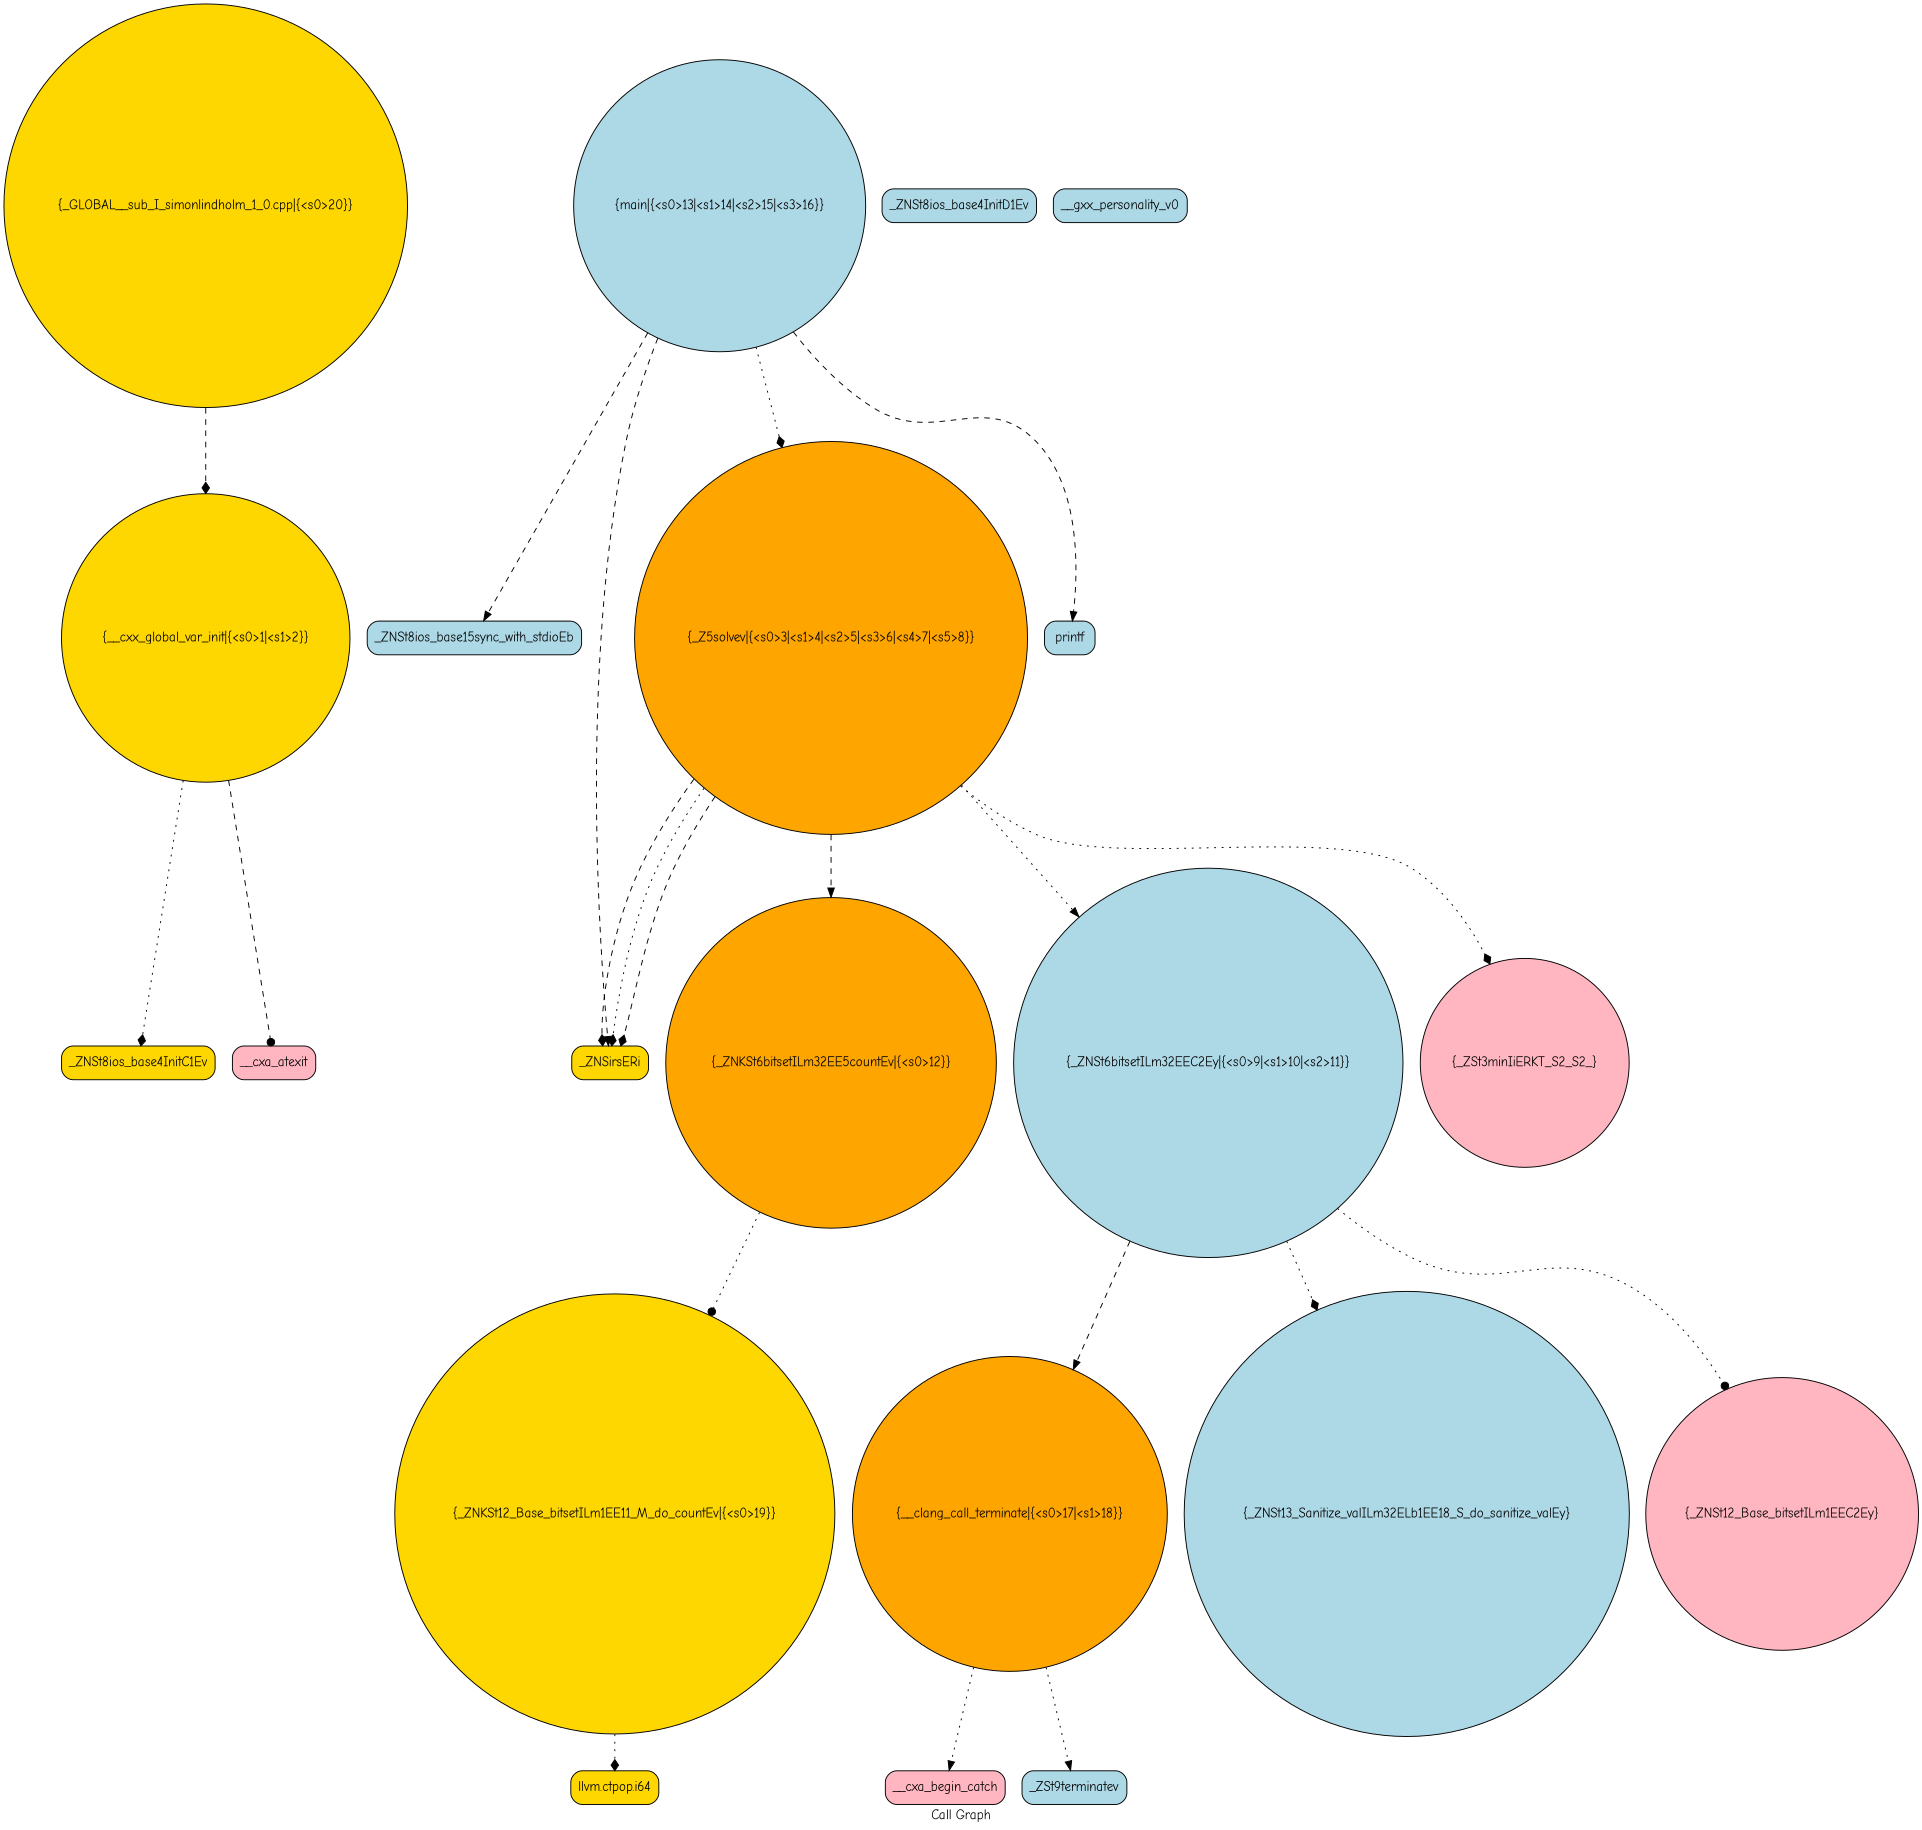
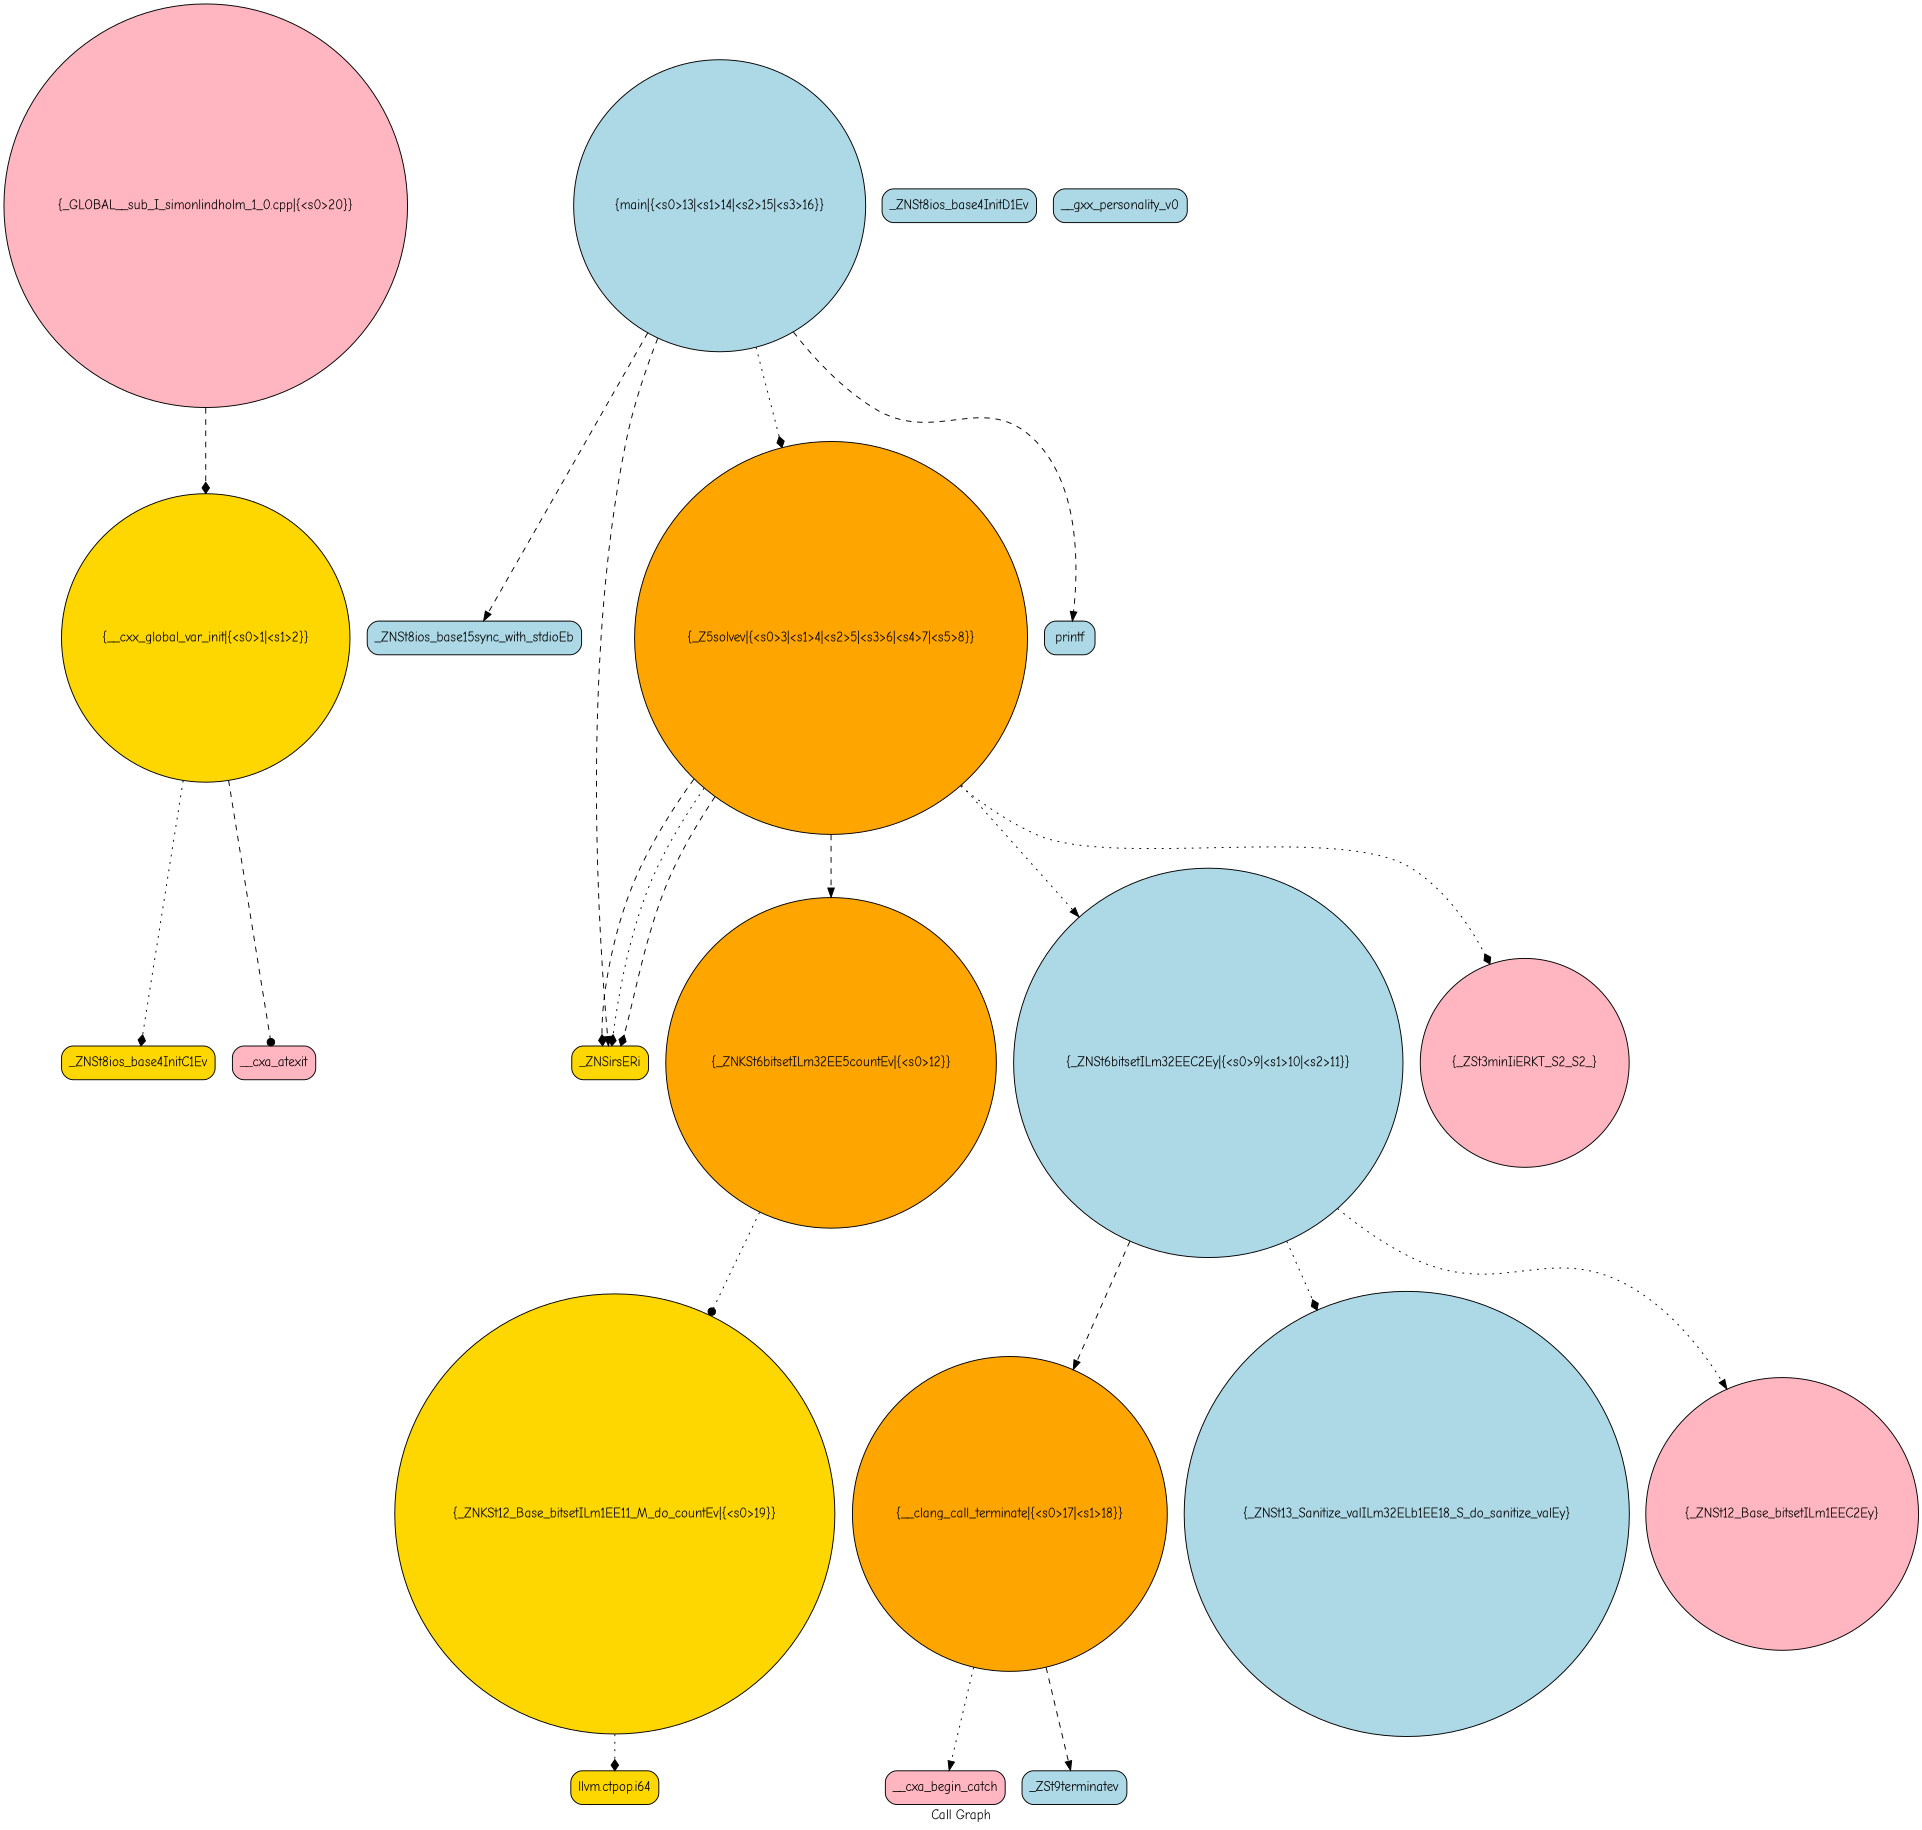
(206, 206) -> (206, 206)
(1544, 1269) -> (1543, 1269)
(1057, 1714) -> (1057, 1714)
